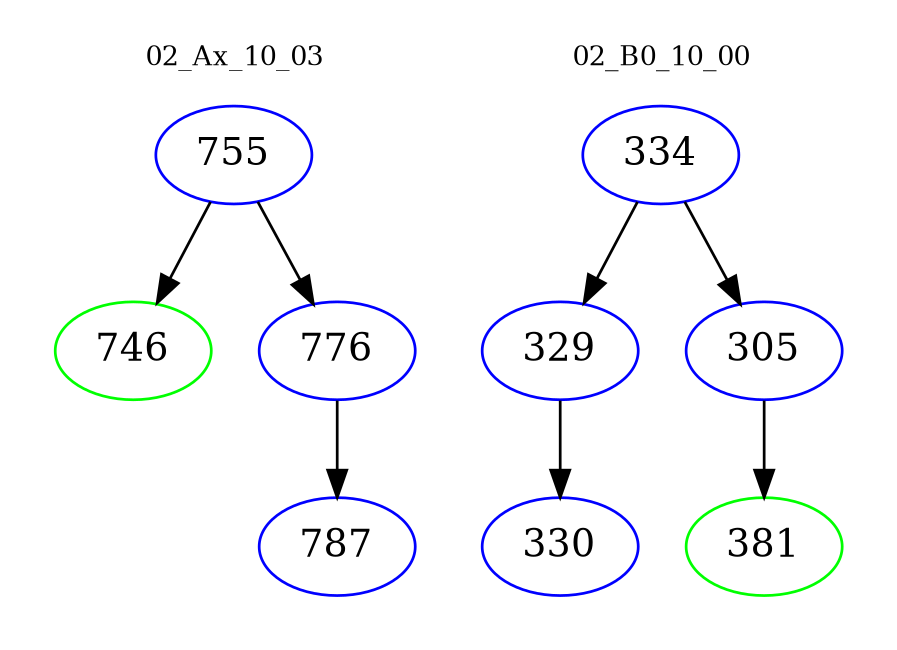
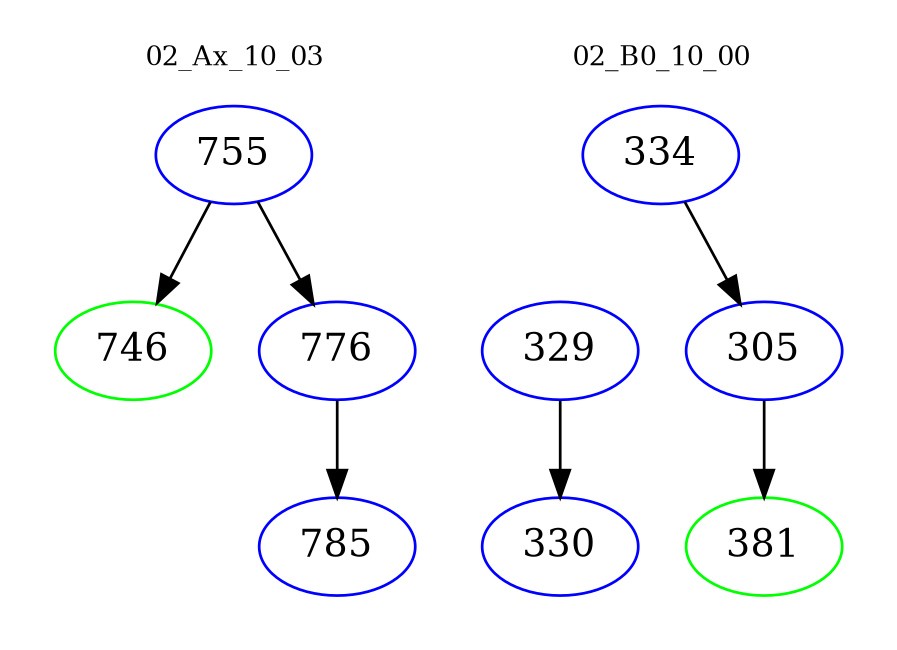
(617, 240) -> none
(337, 547) -> (337, 547)
